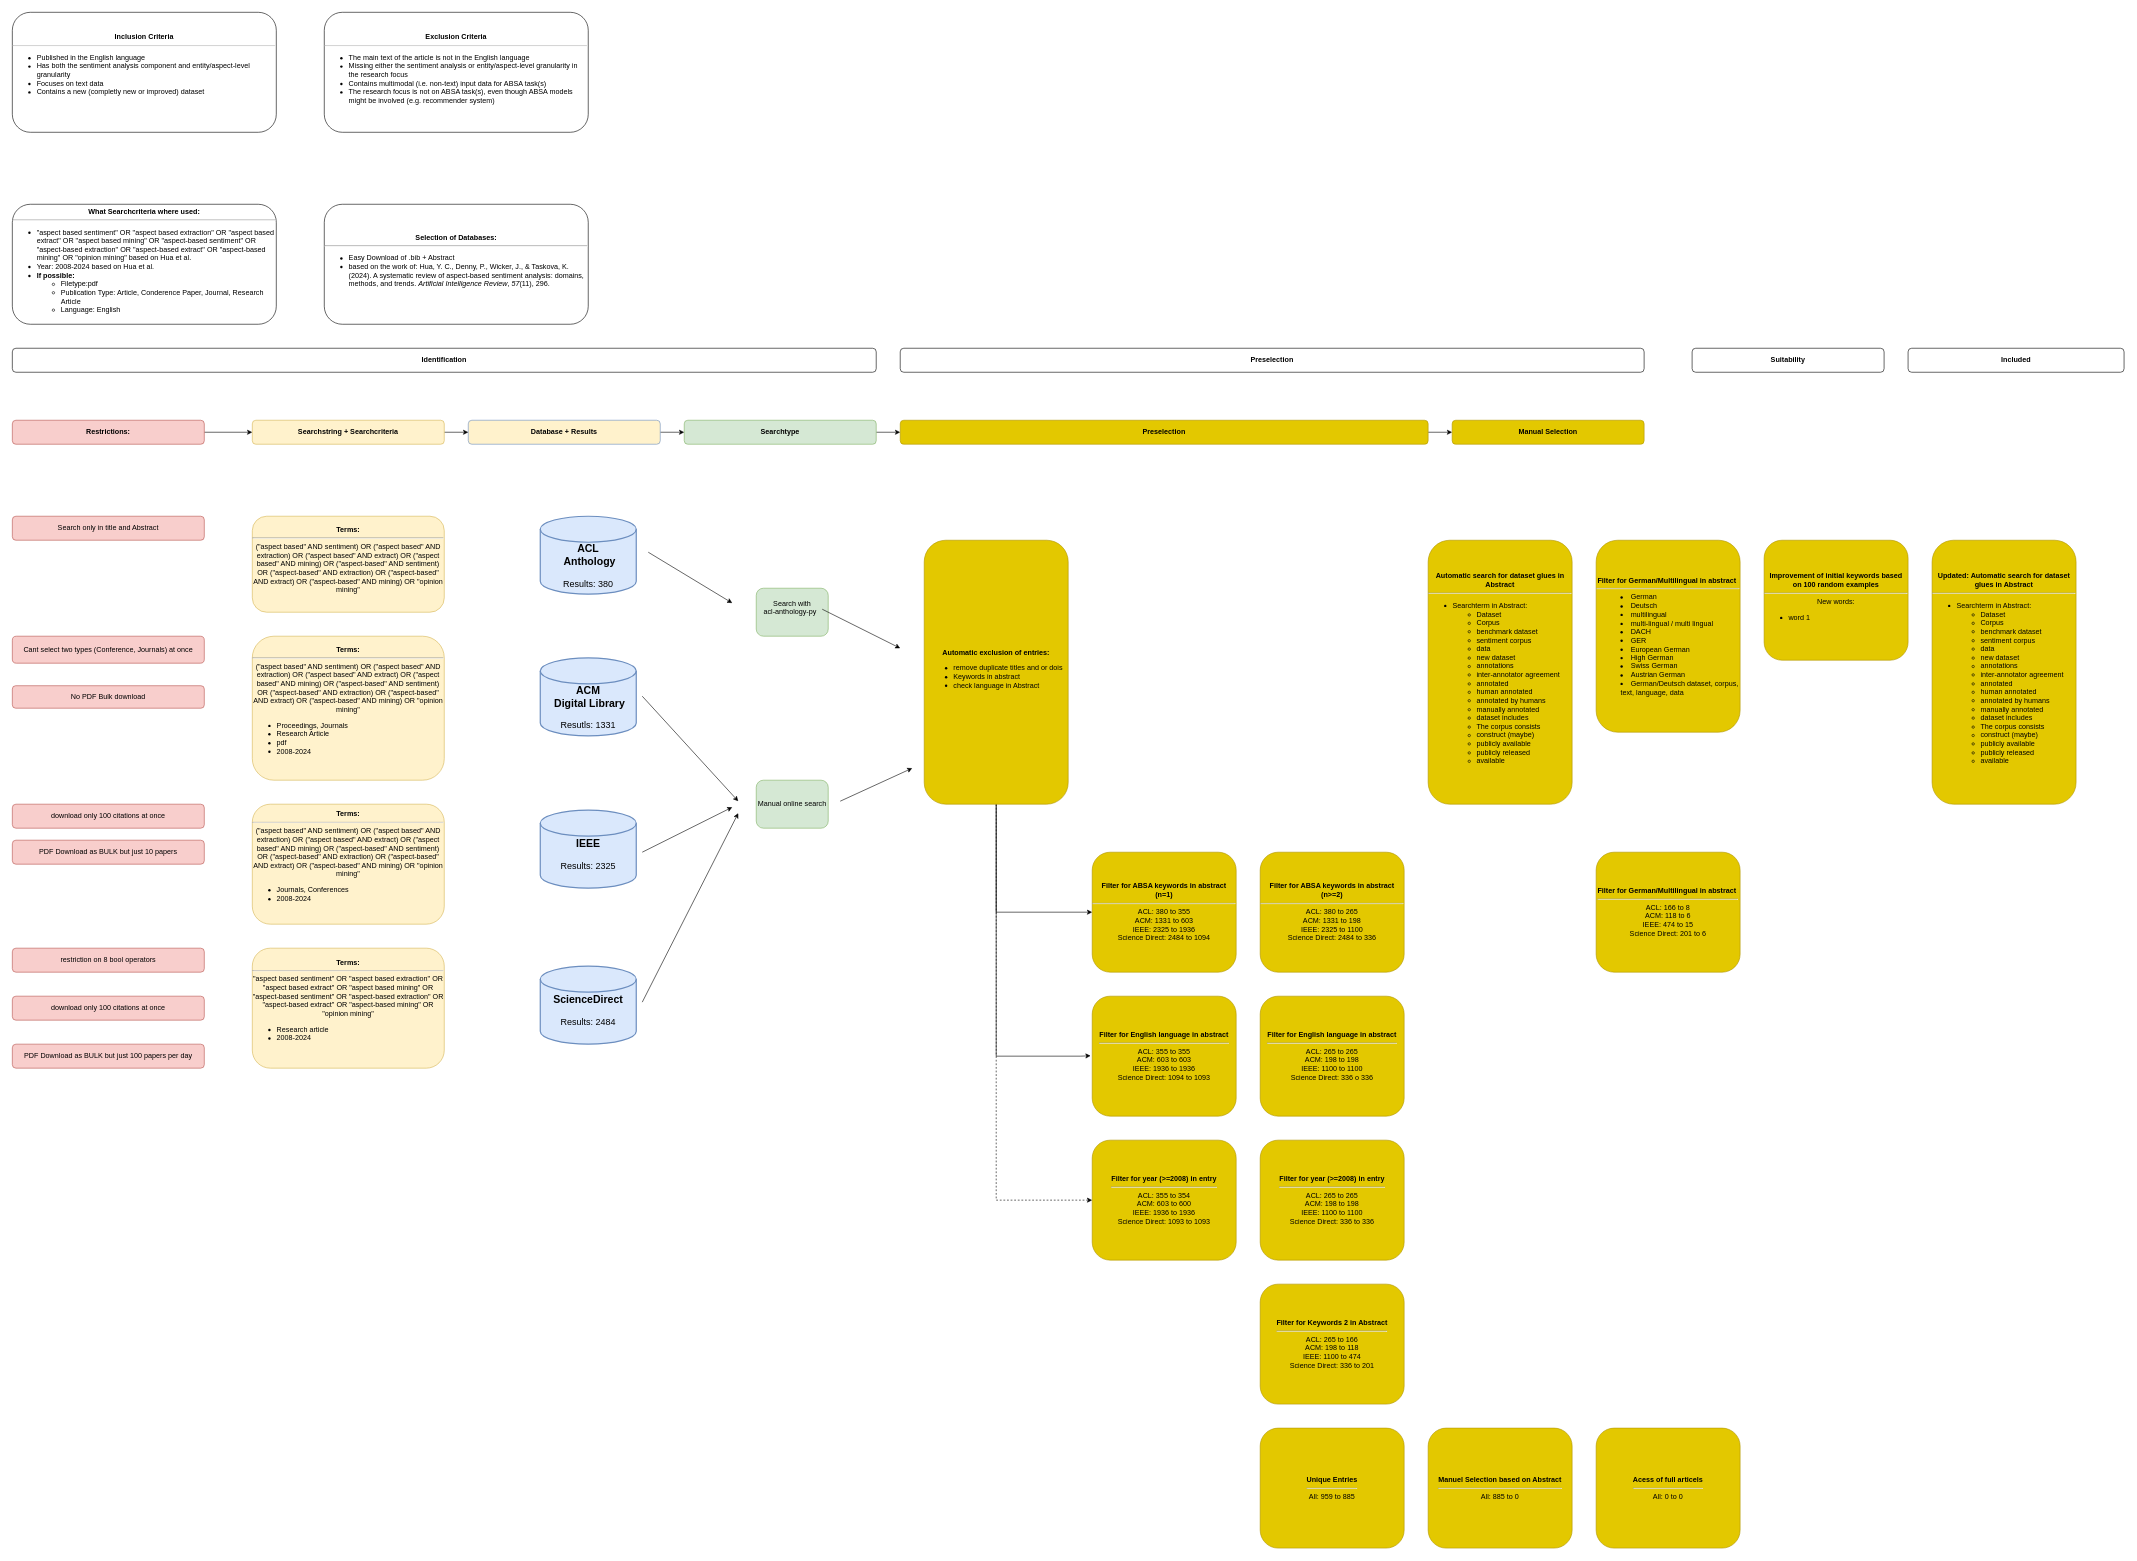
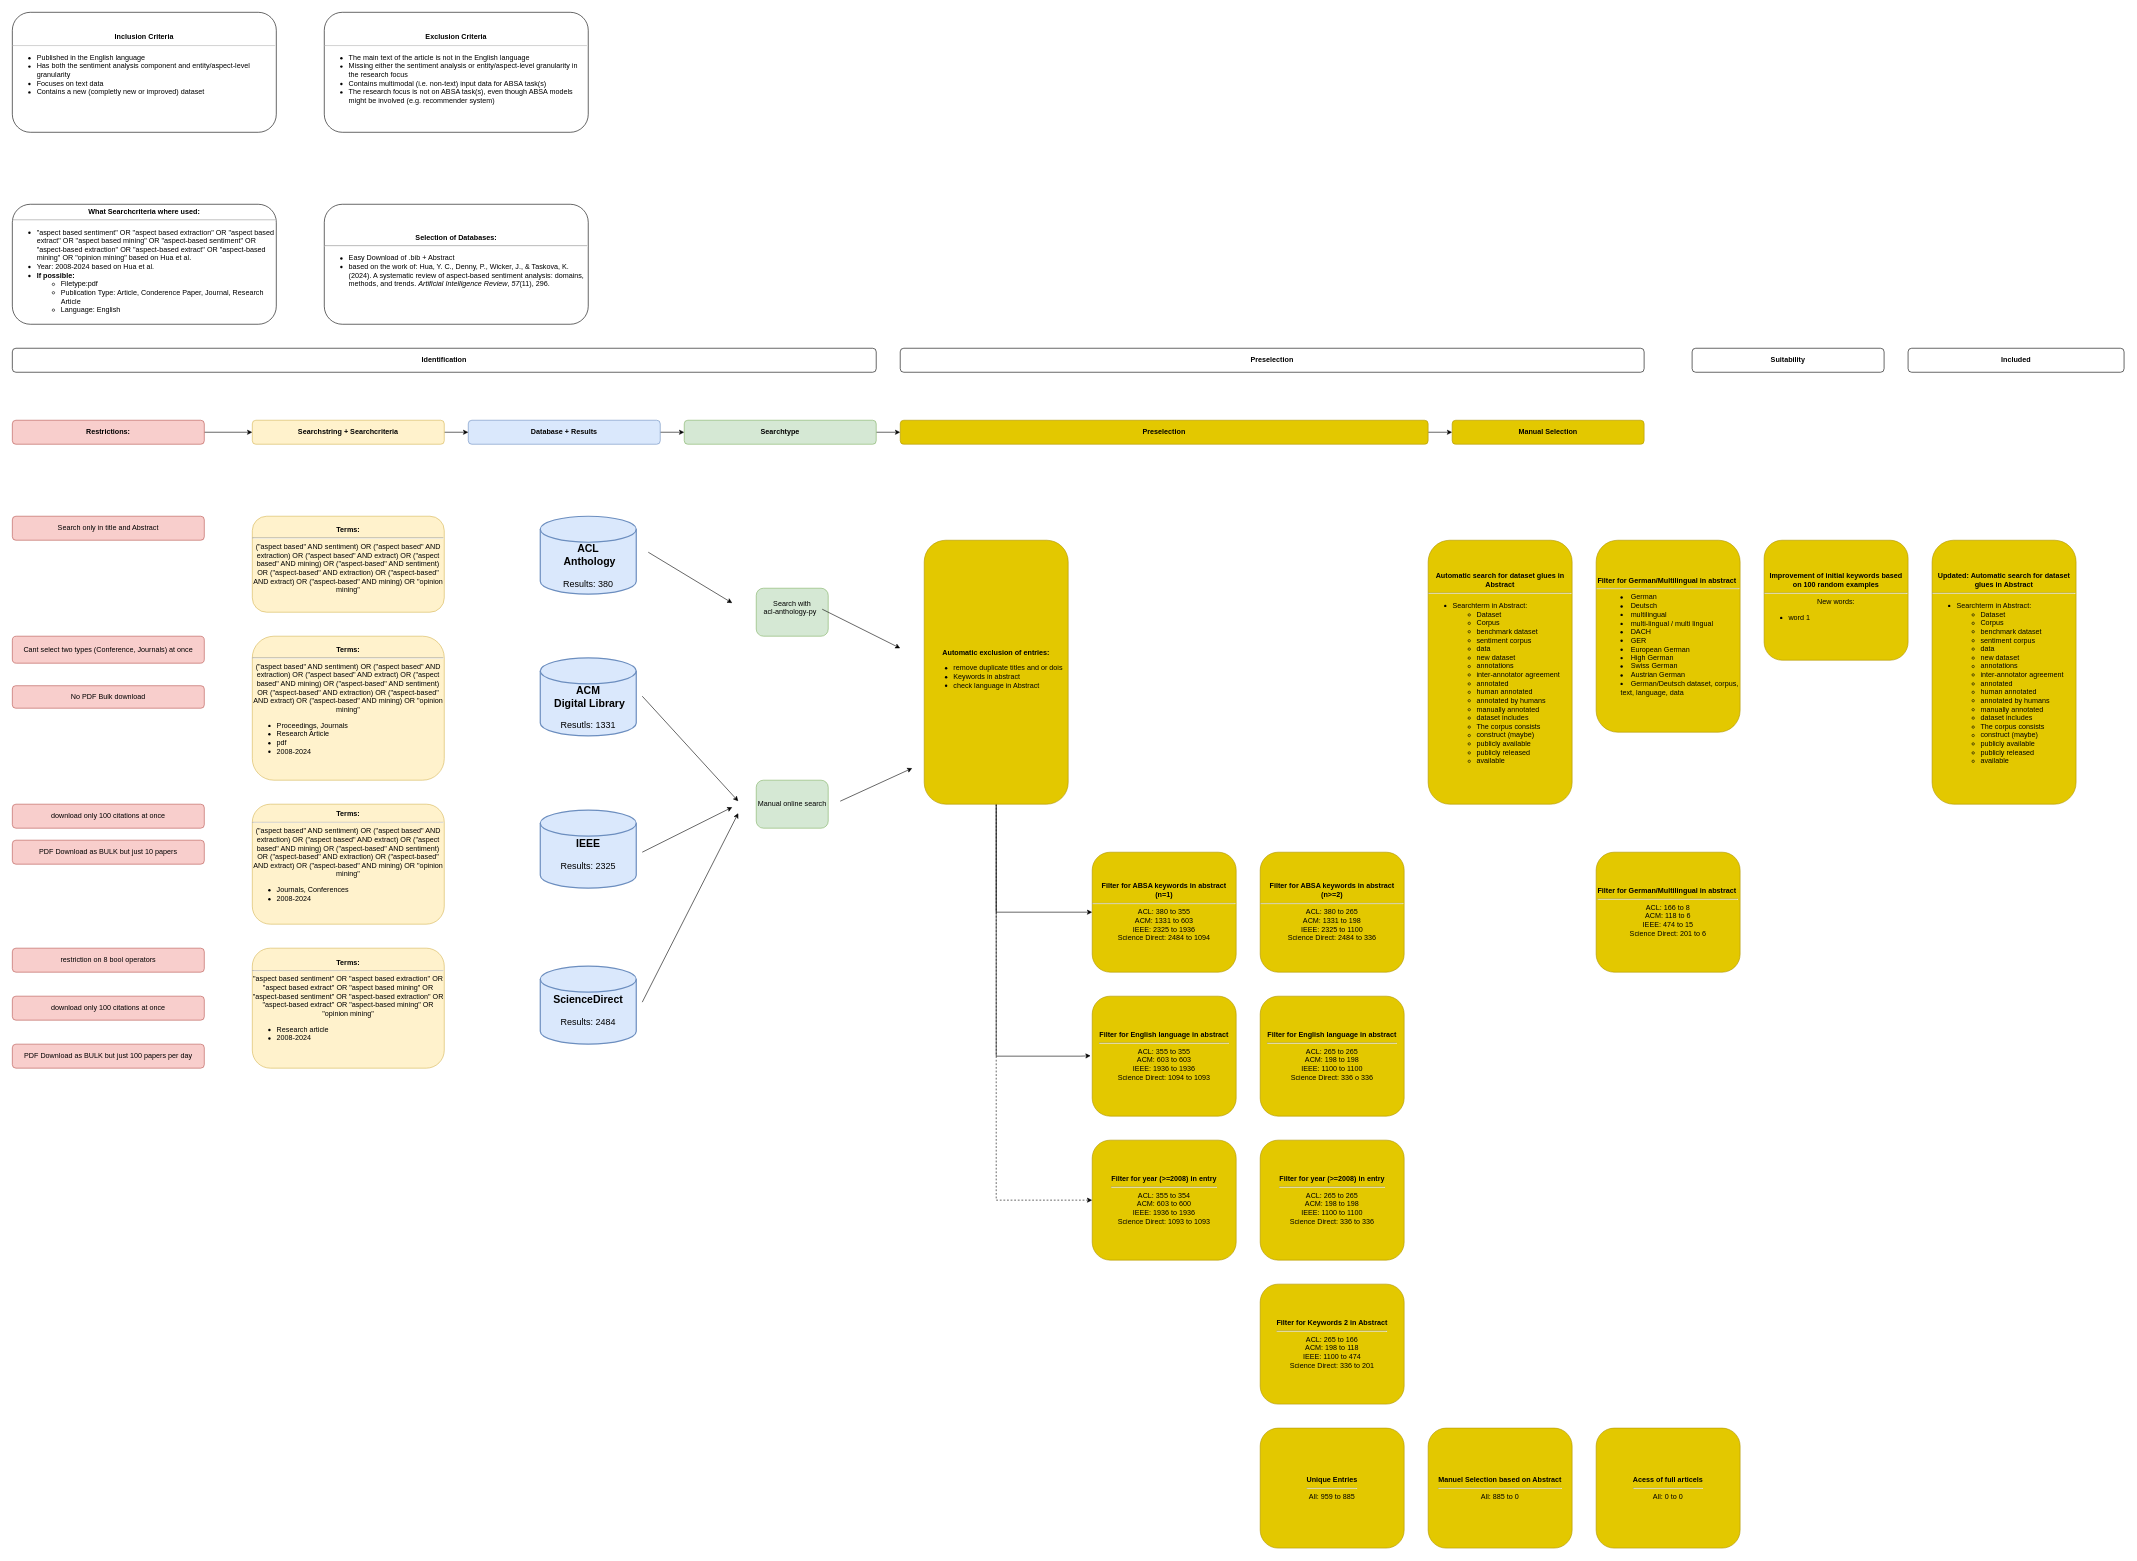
(564, 432) -> (564, 432)
